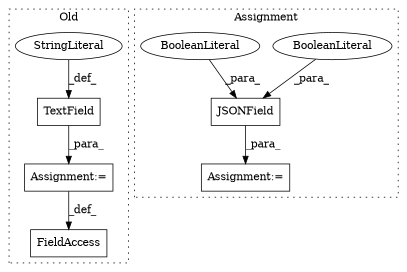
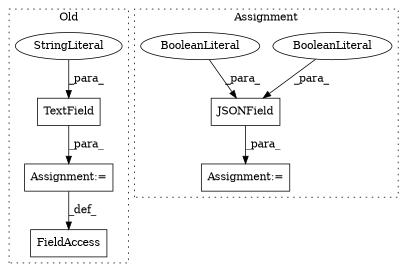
(83, 79) -> (86, 79)
